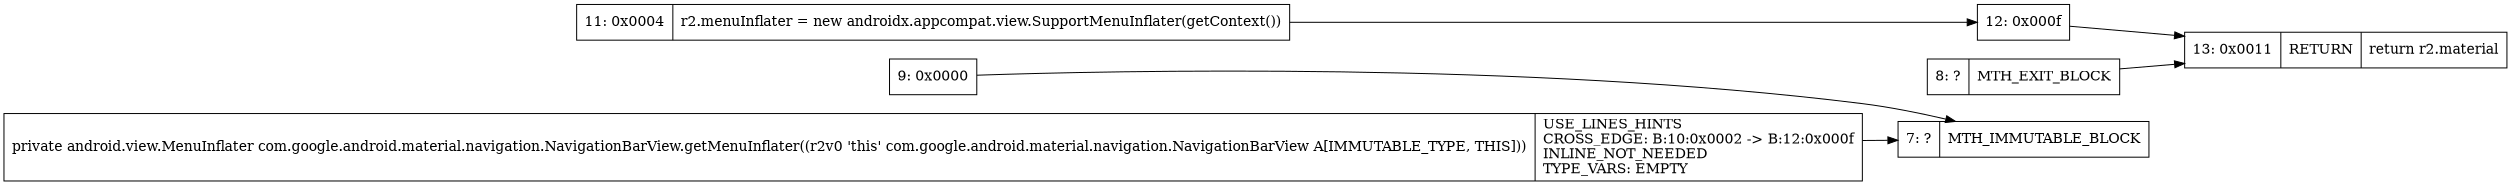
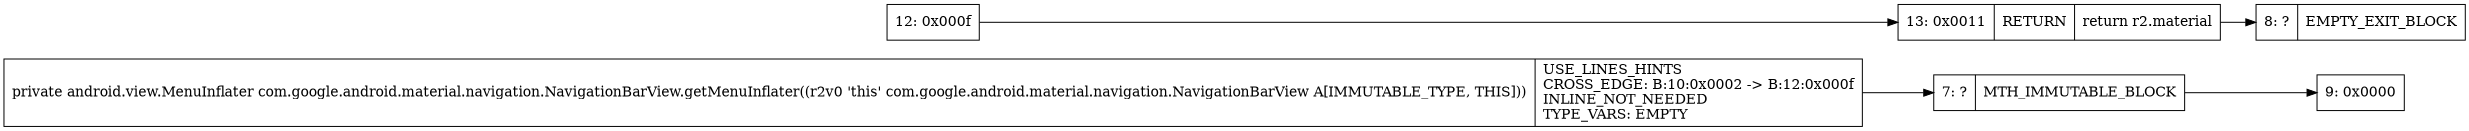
(933, 22) -> none
(2147, 67) -> (2233, 22)
(1463, 75) -> (2246, 93)
(2044, 76) -> (2381, 22)
